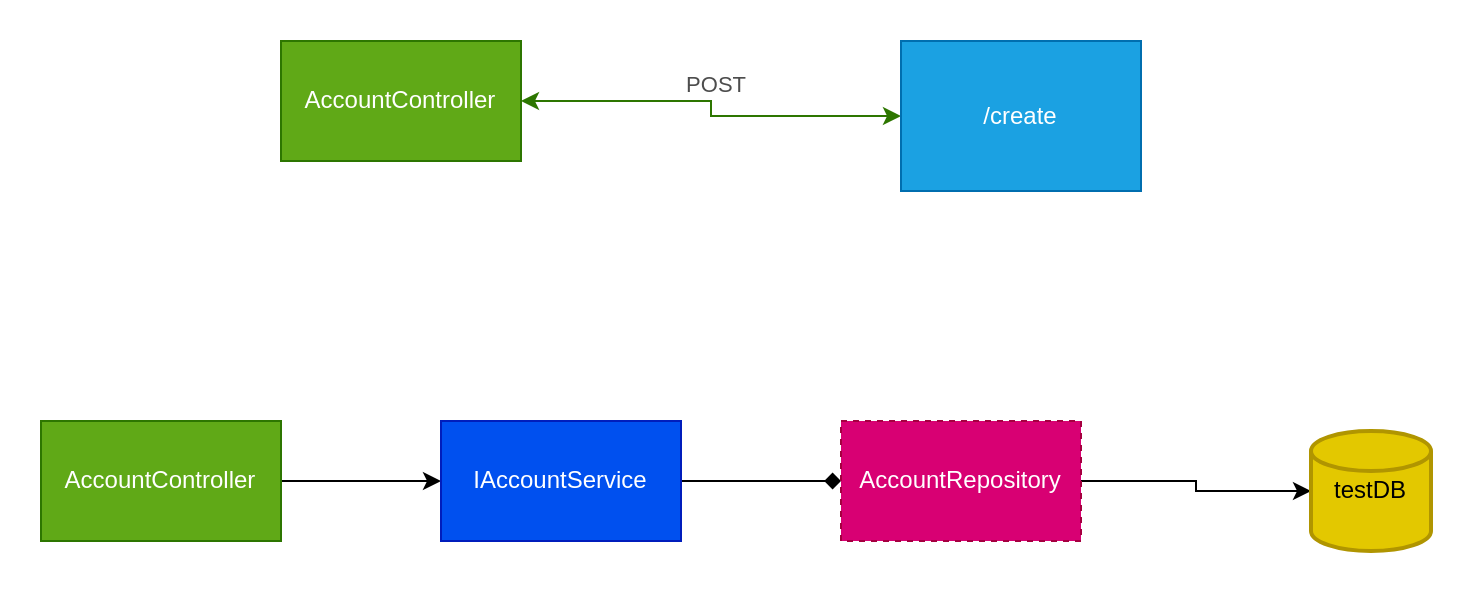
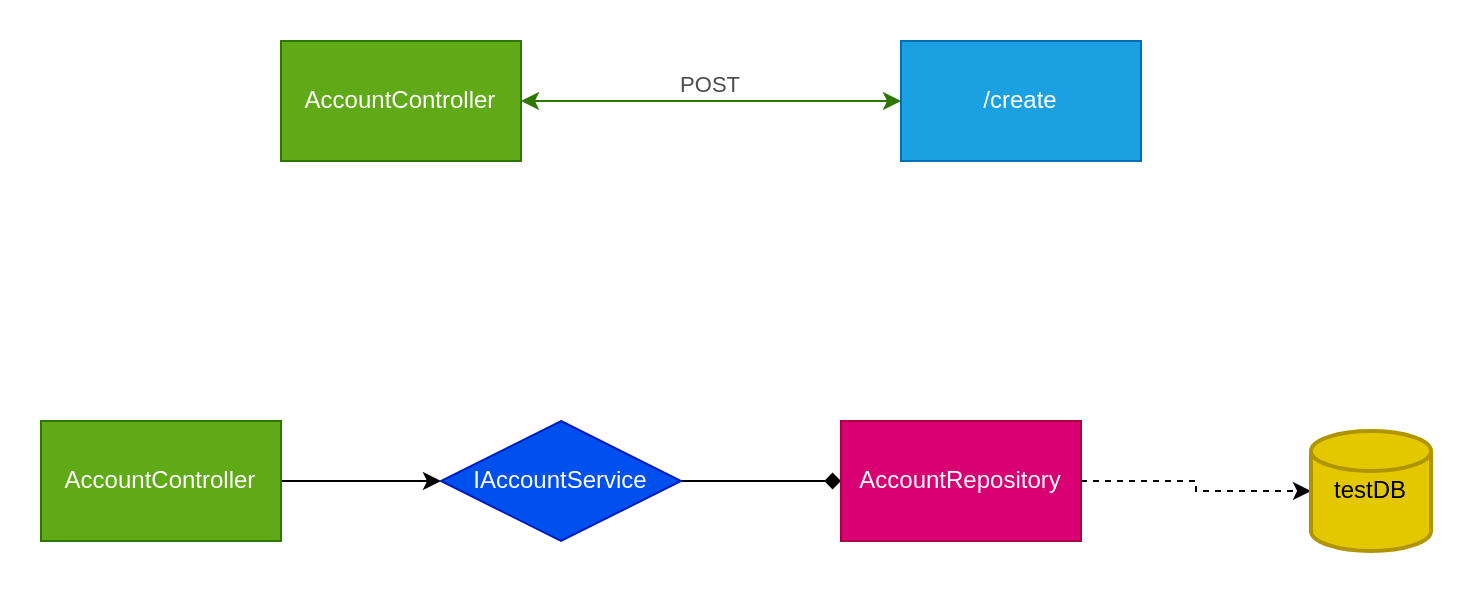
(1021, 116) -> (1021, 101)
(561, 481) -> (561, 481)
(961, 481) -> (961, 481)
(1194, 481) -> (1194, 481)
